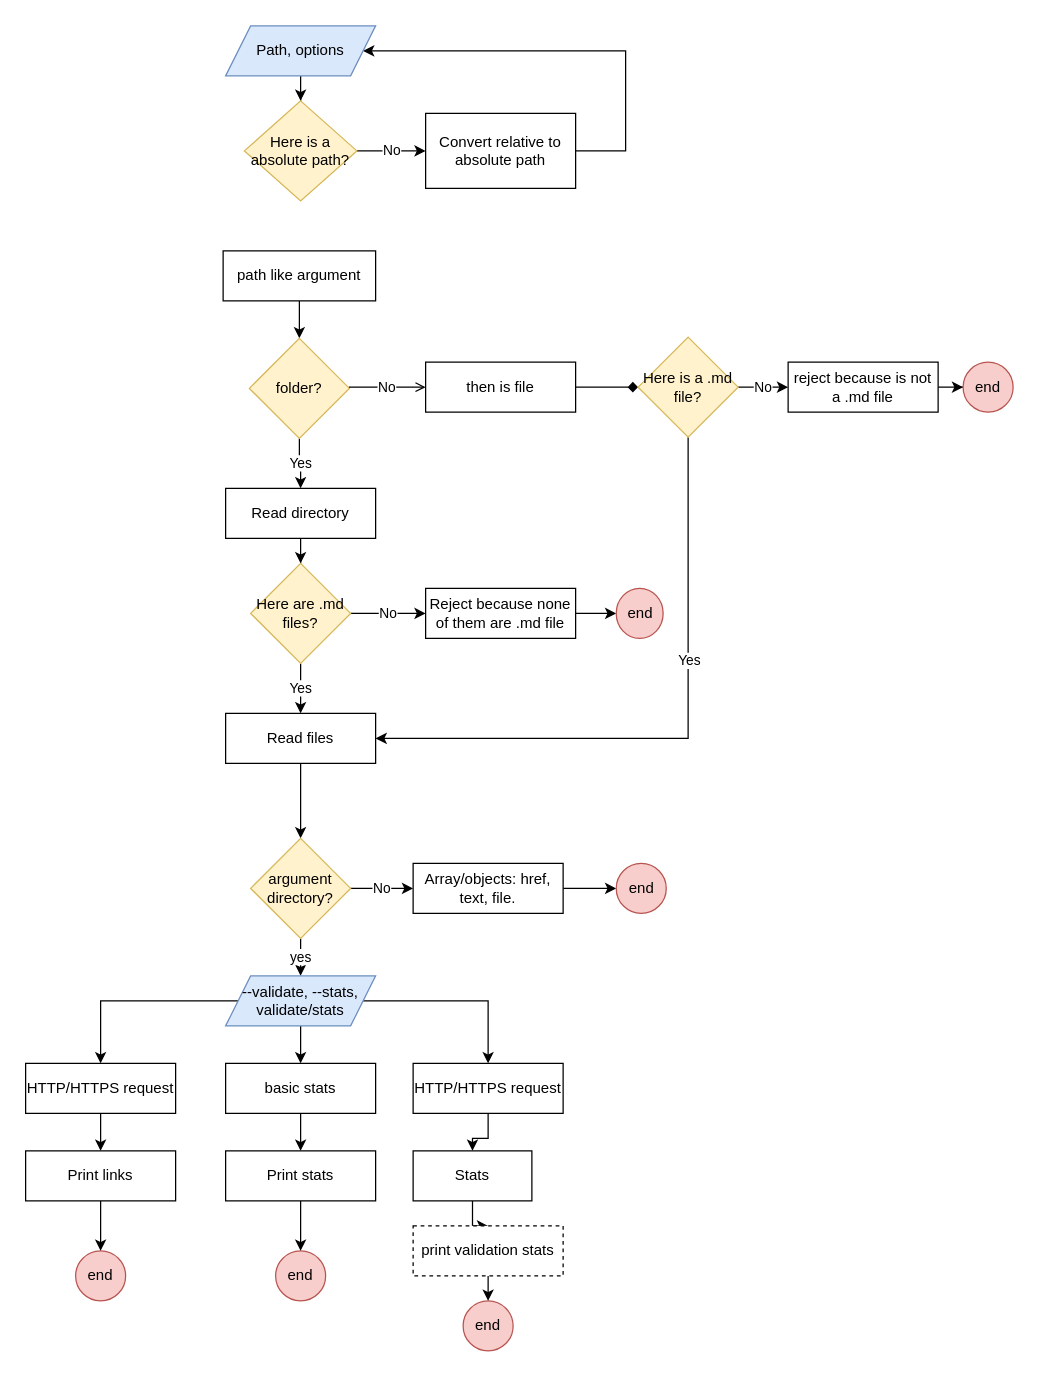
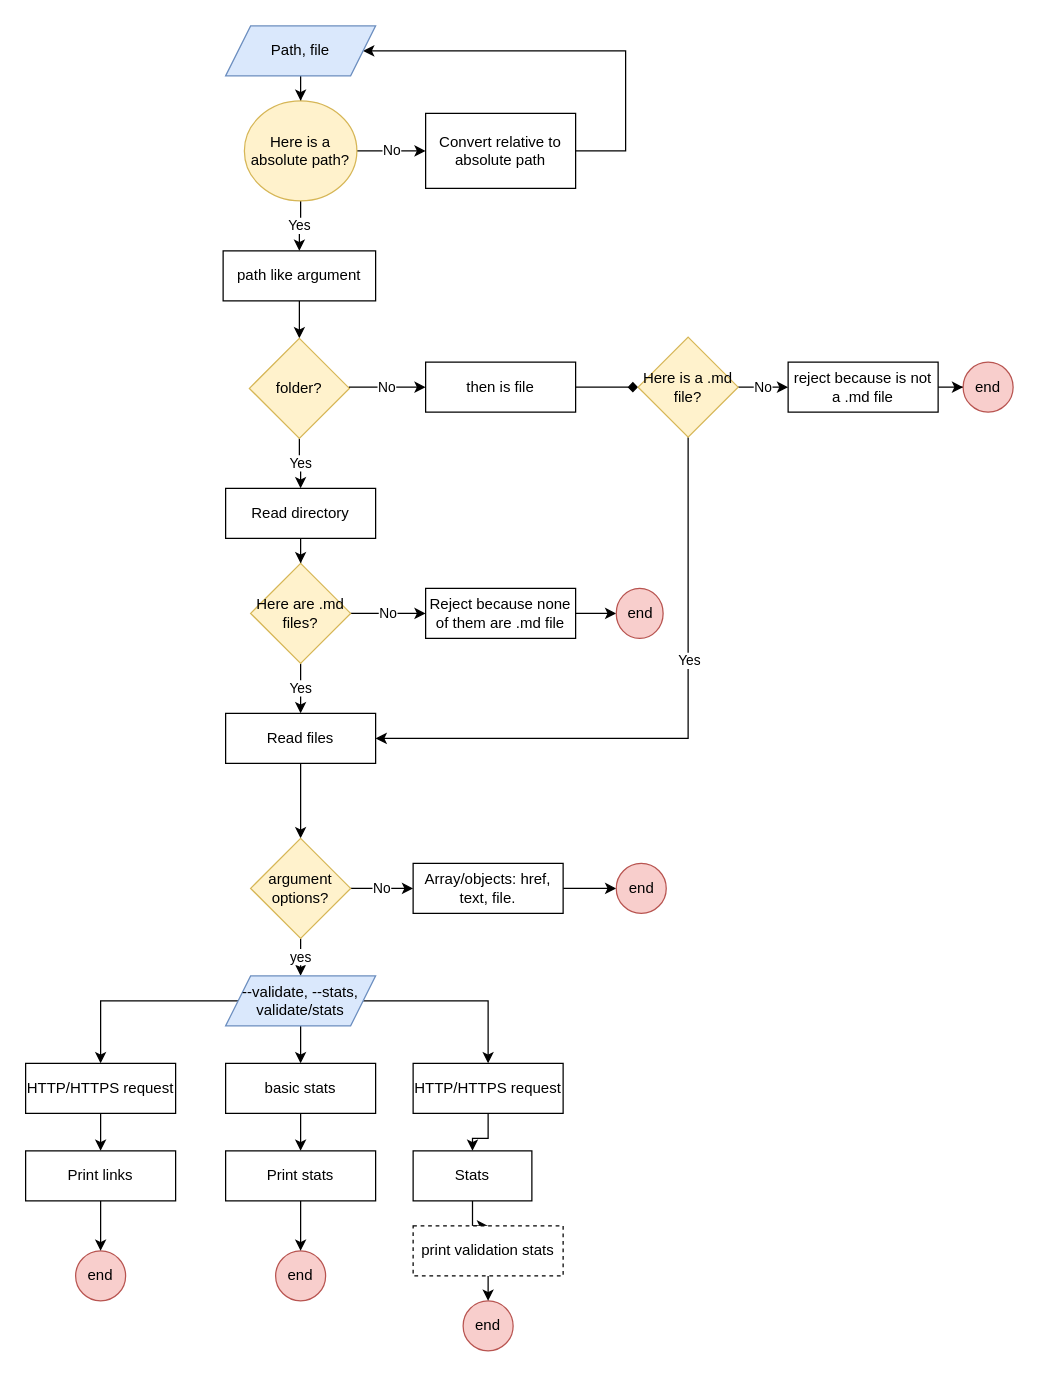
(301, 51) -> (301, 51)
(301, 151) -> (301, 151)
none -> (301, 222)
(417, 387) -> (416, 387)
(301, 888) -> (301, 888)
